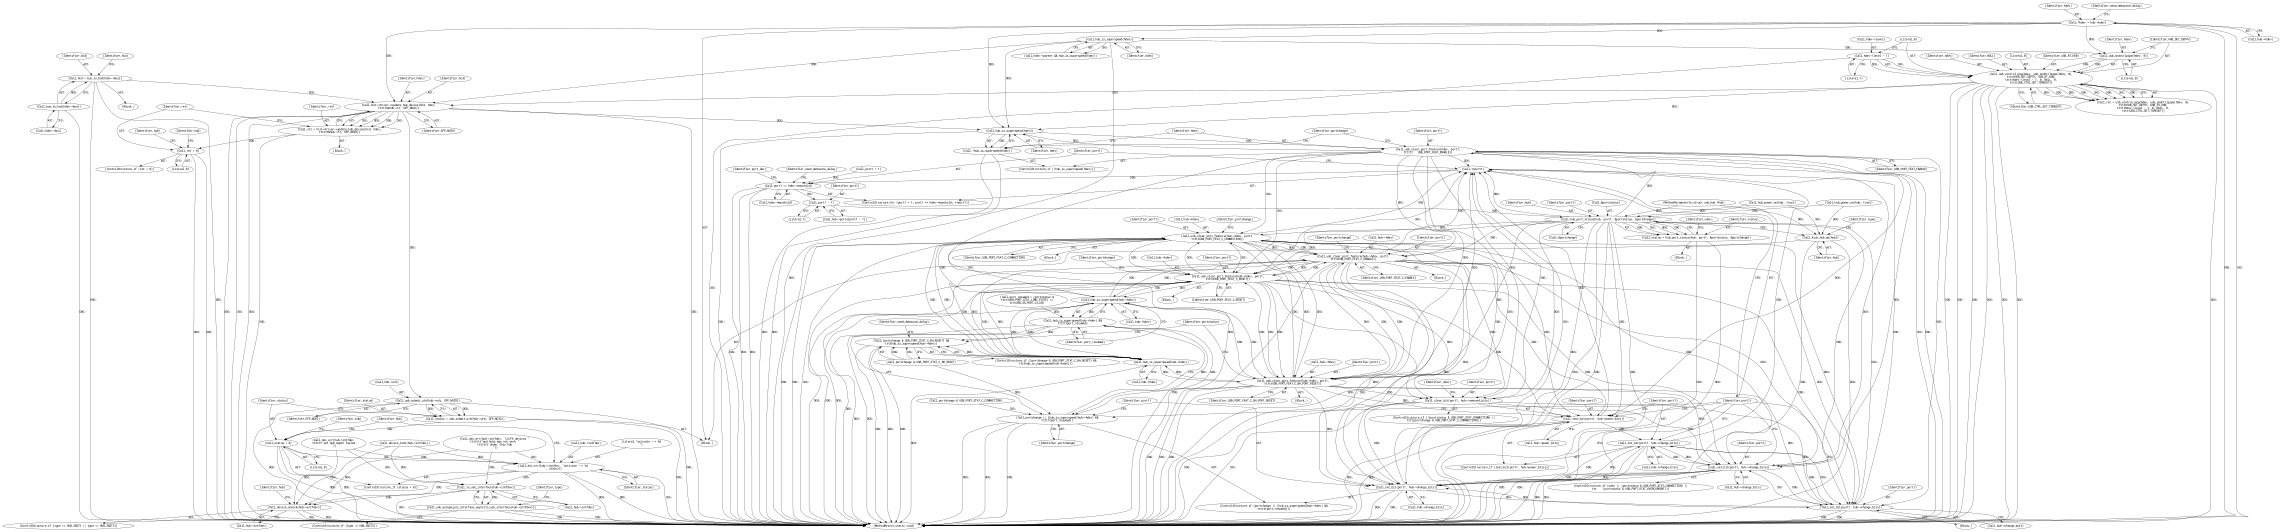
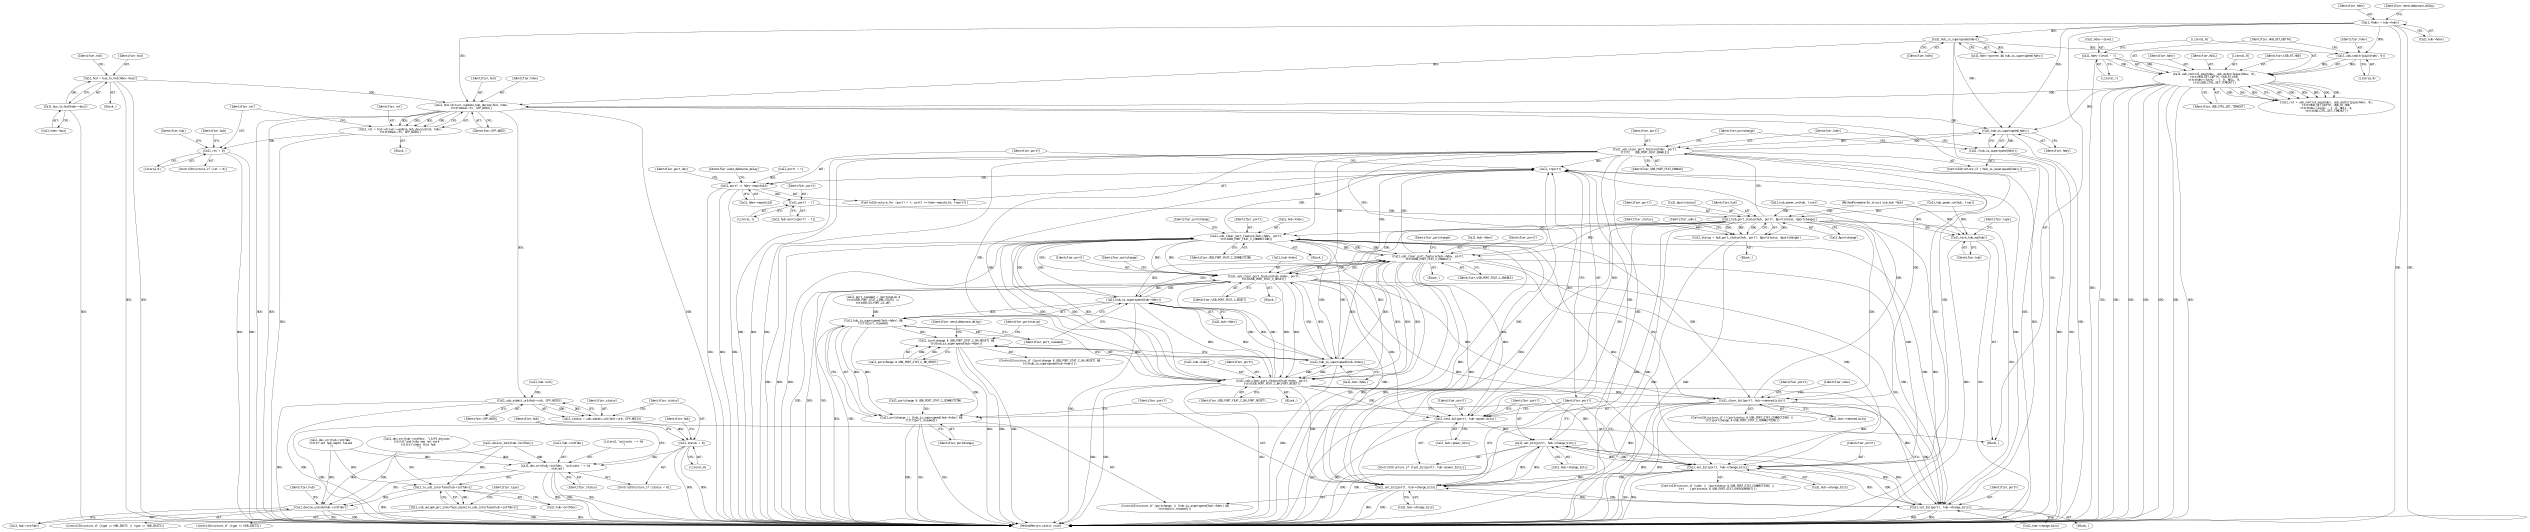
(1515, 211) -> none
(403, 392) -> (539, 392)
none -> (1848, 419)
